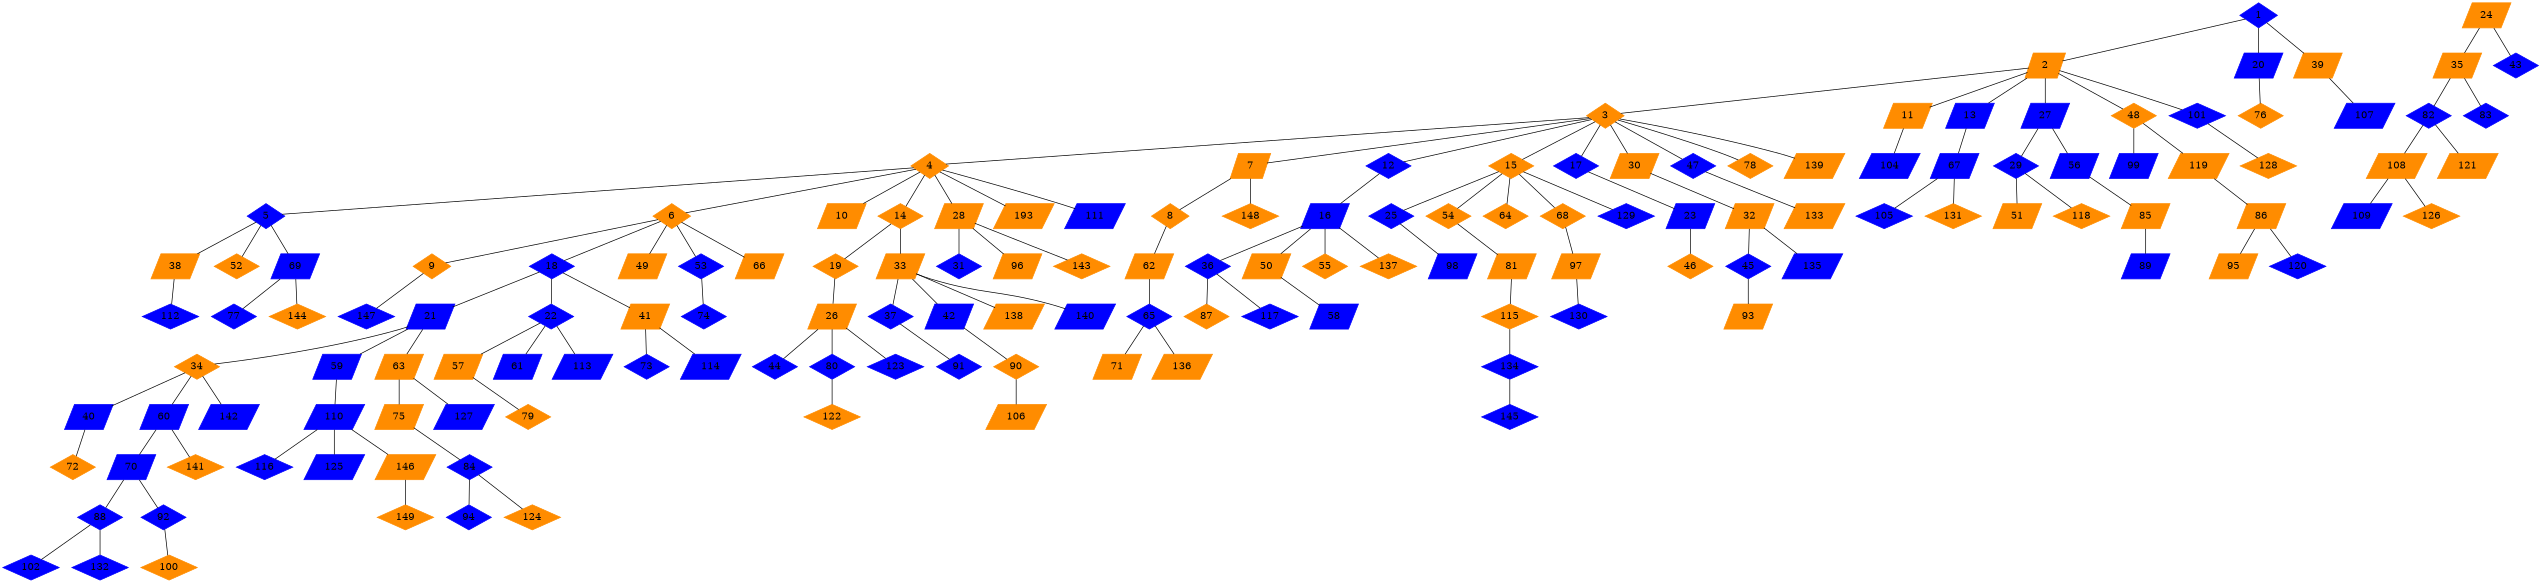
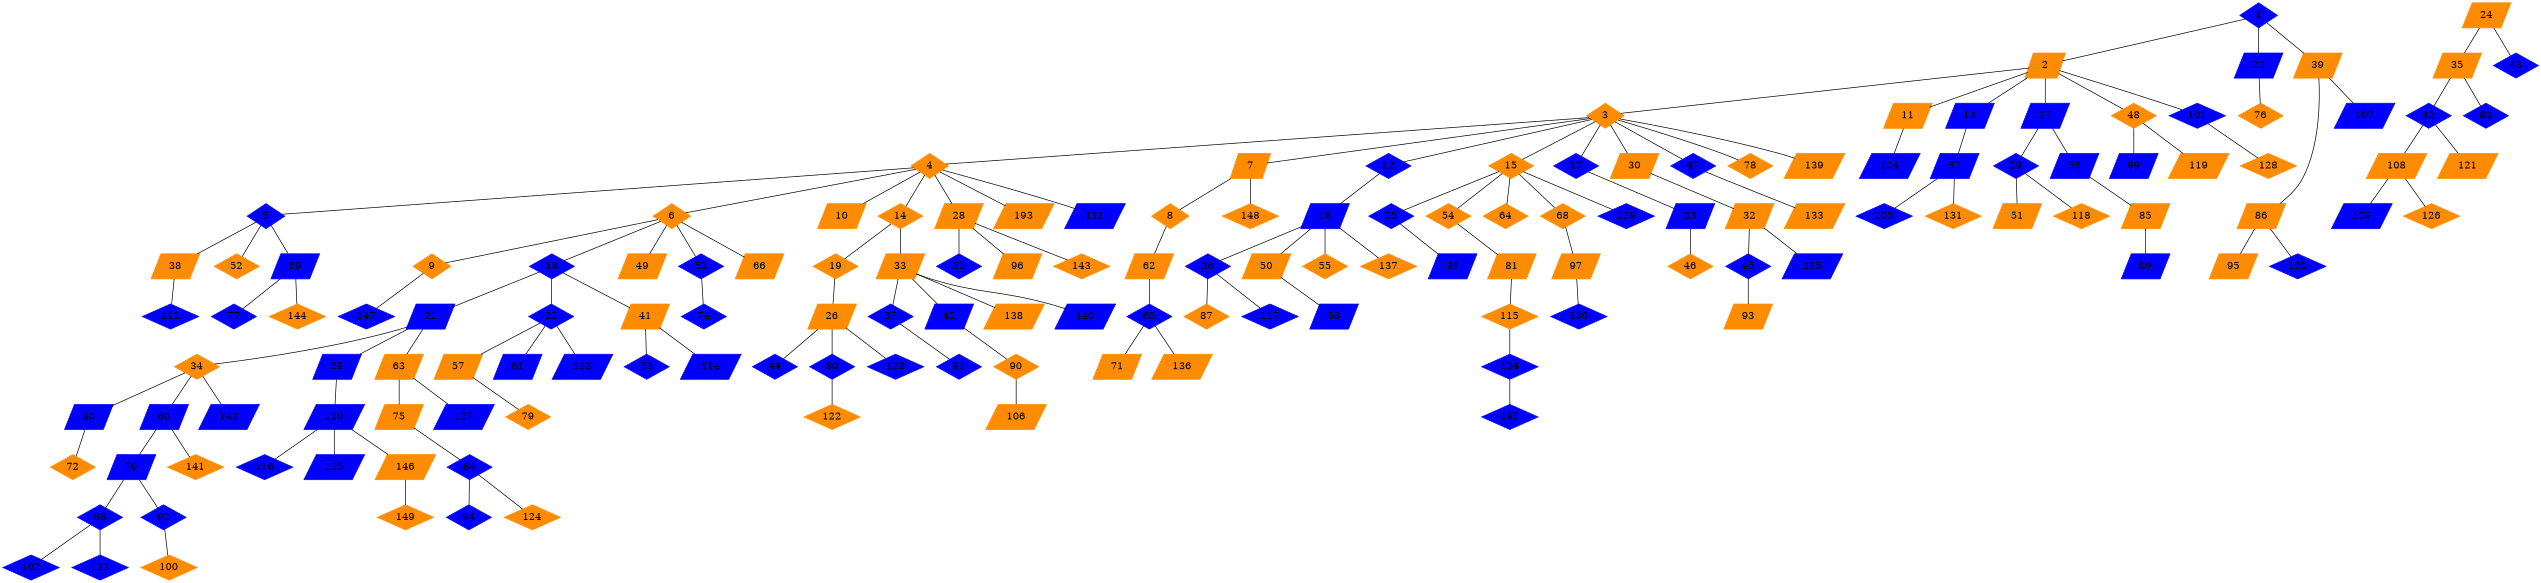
(2231, 192) -> (2314, 146)
